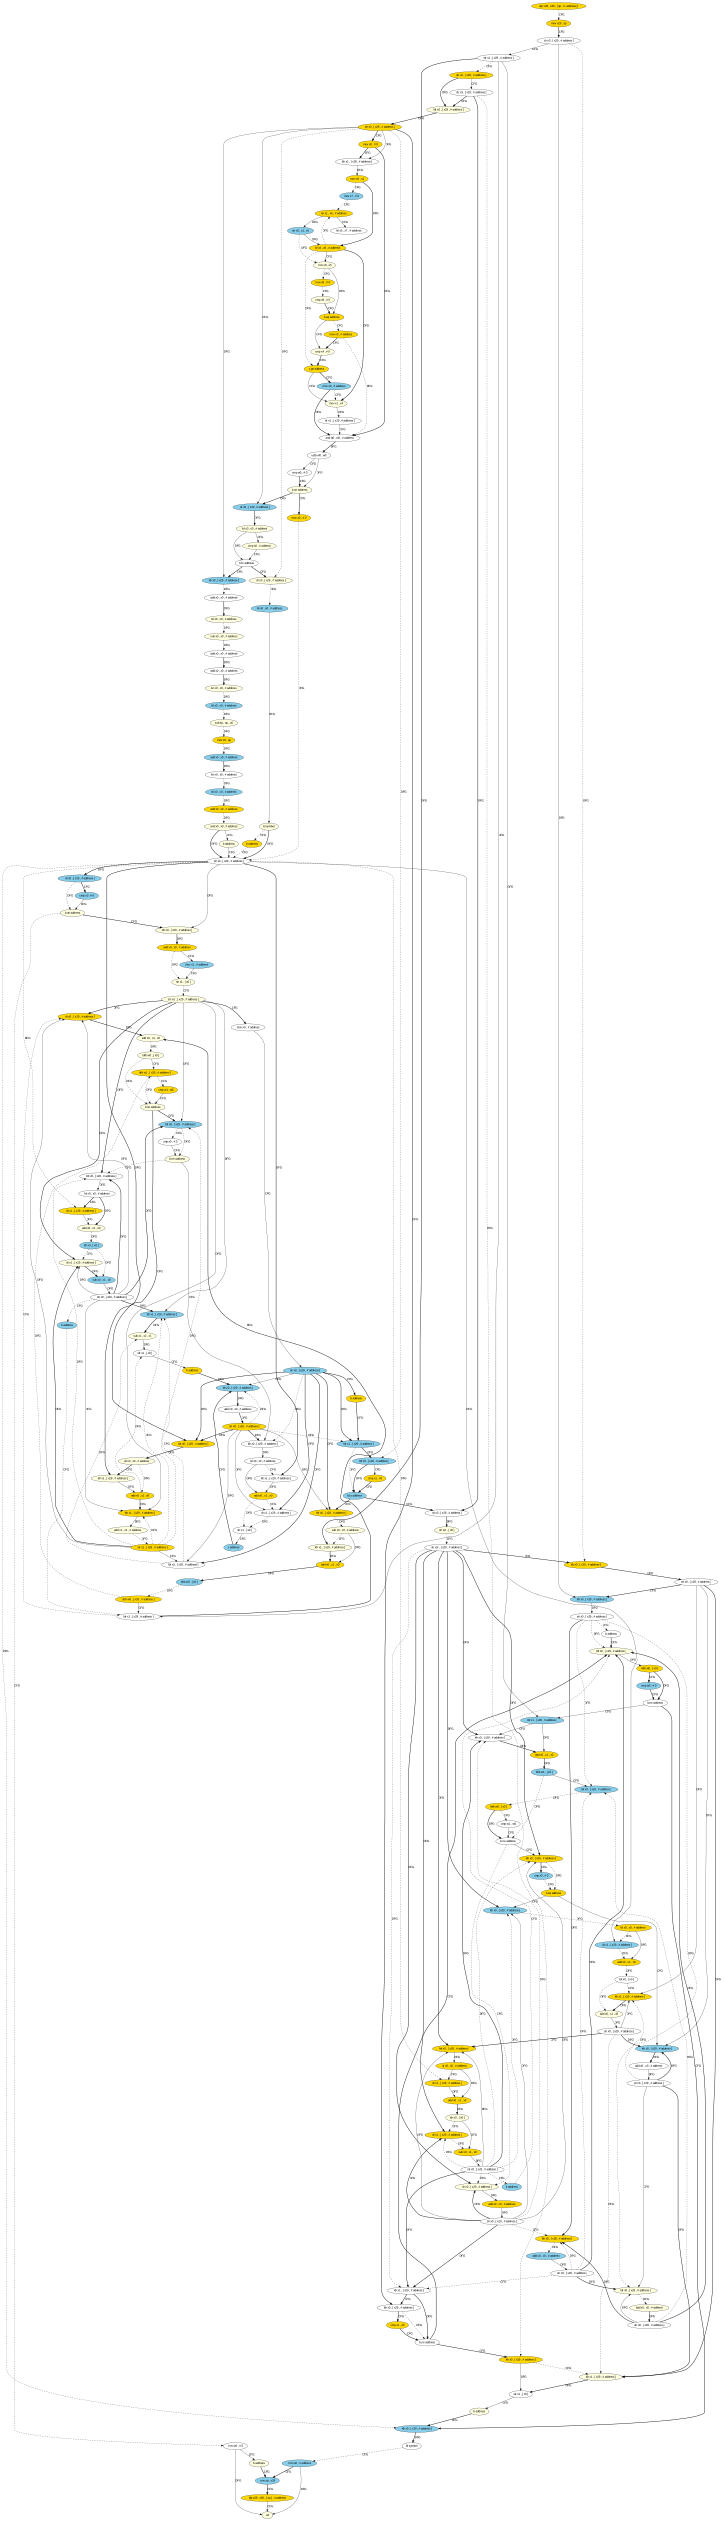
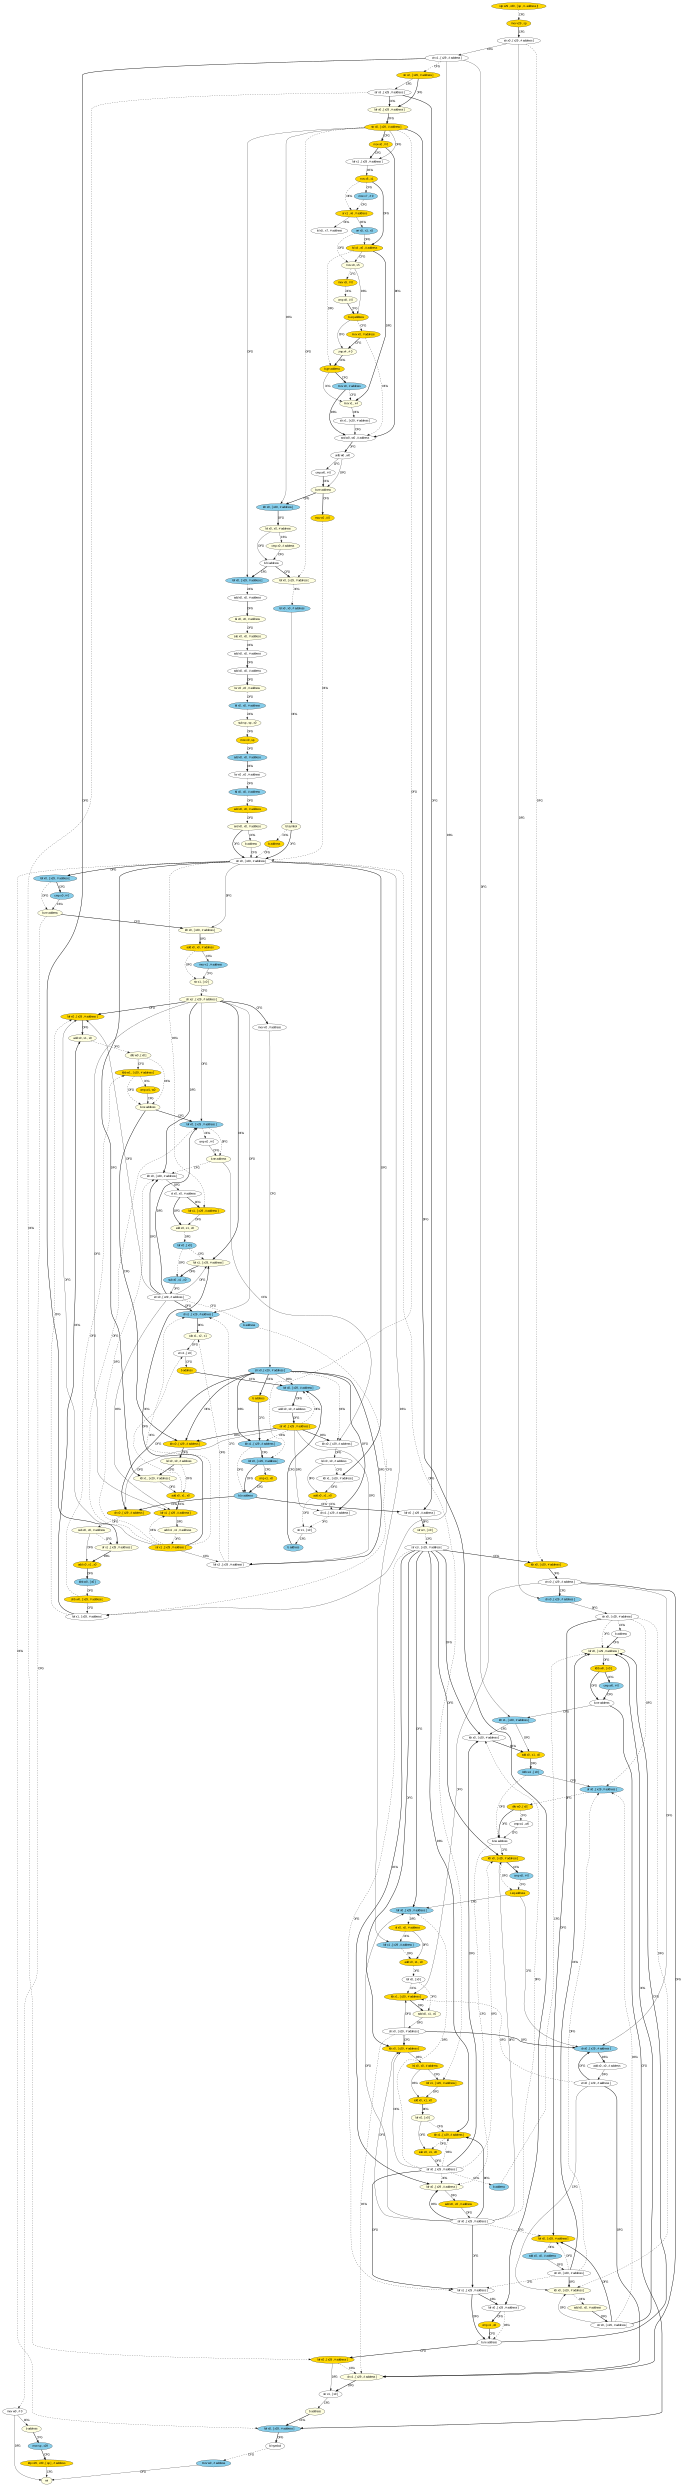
(322, 231) -> (347, 192)
(284, 2472) -> none
